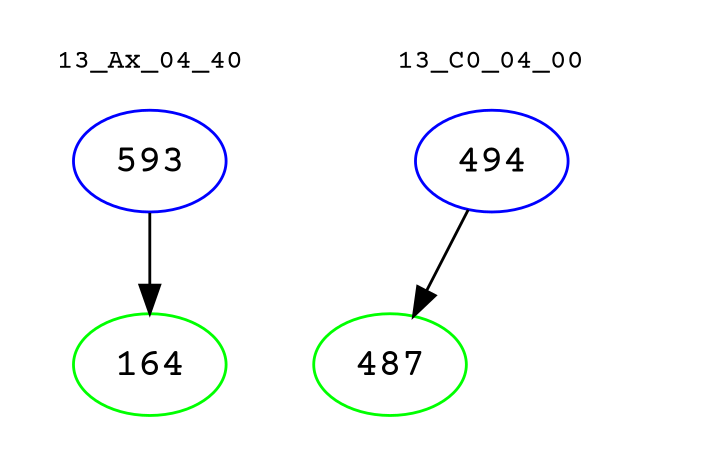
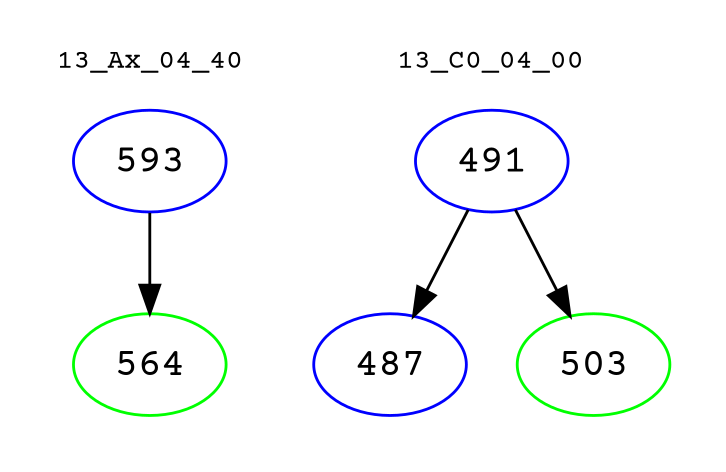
(492, 161) -> (492, 161)
(150, 365) -> (150, 365)
(390, 365) -> (390, 365)
none -> (594, 365)
